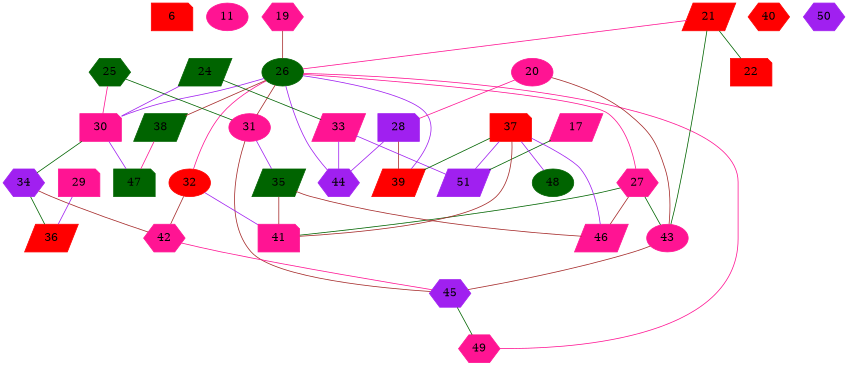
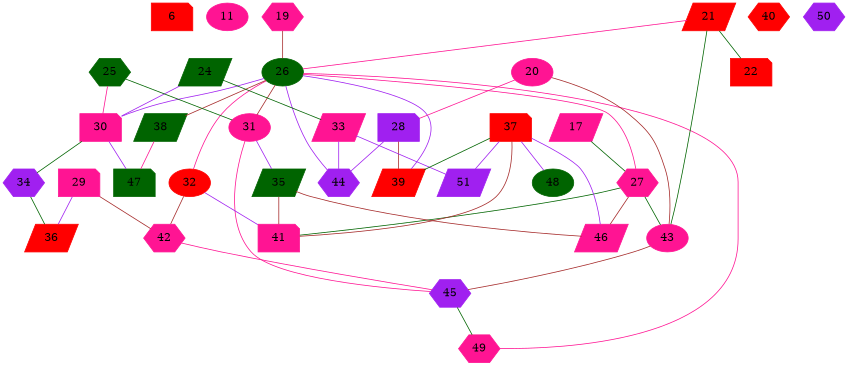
(520, 155) -> (608, 156)
(93, 213) -> (125, 213)
(282, 268) -> (282, 268)
